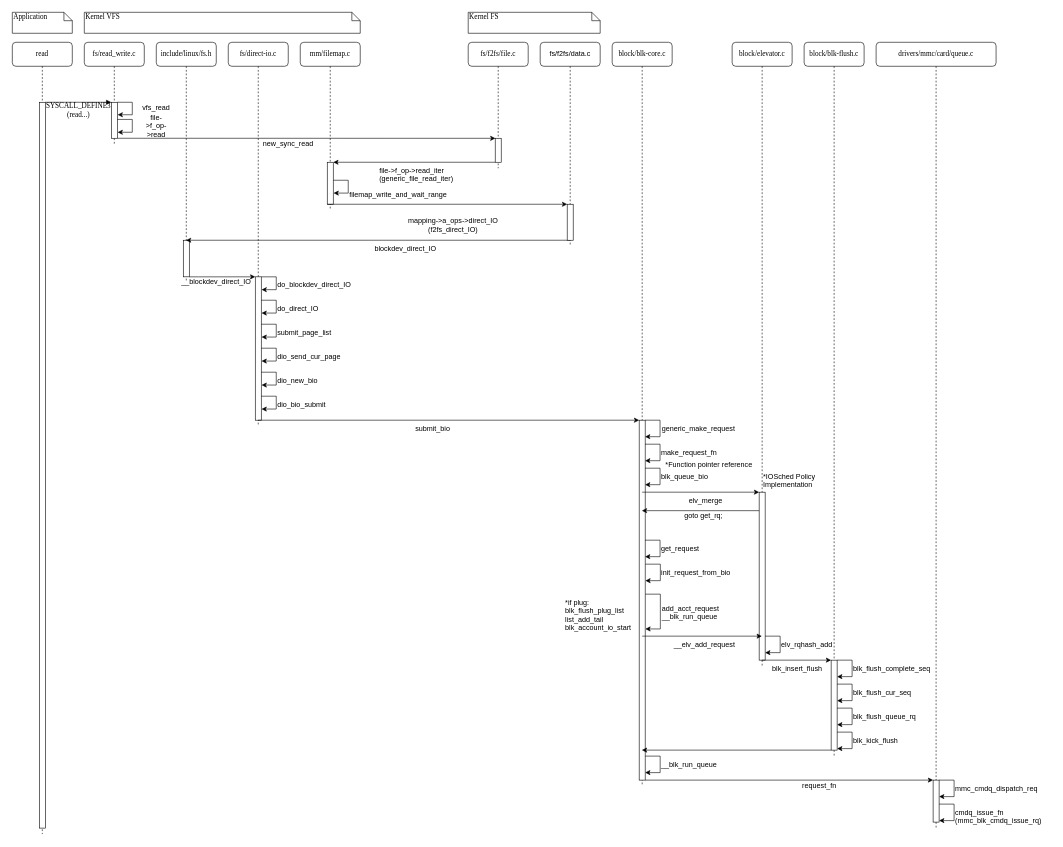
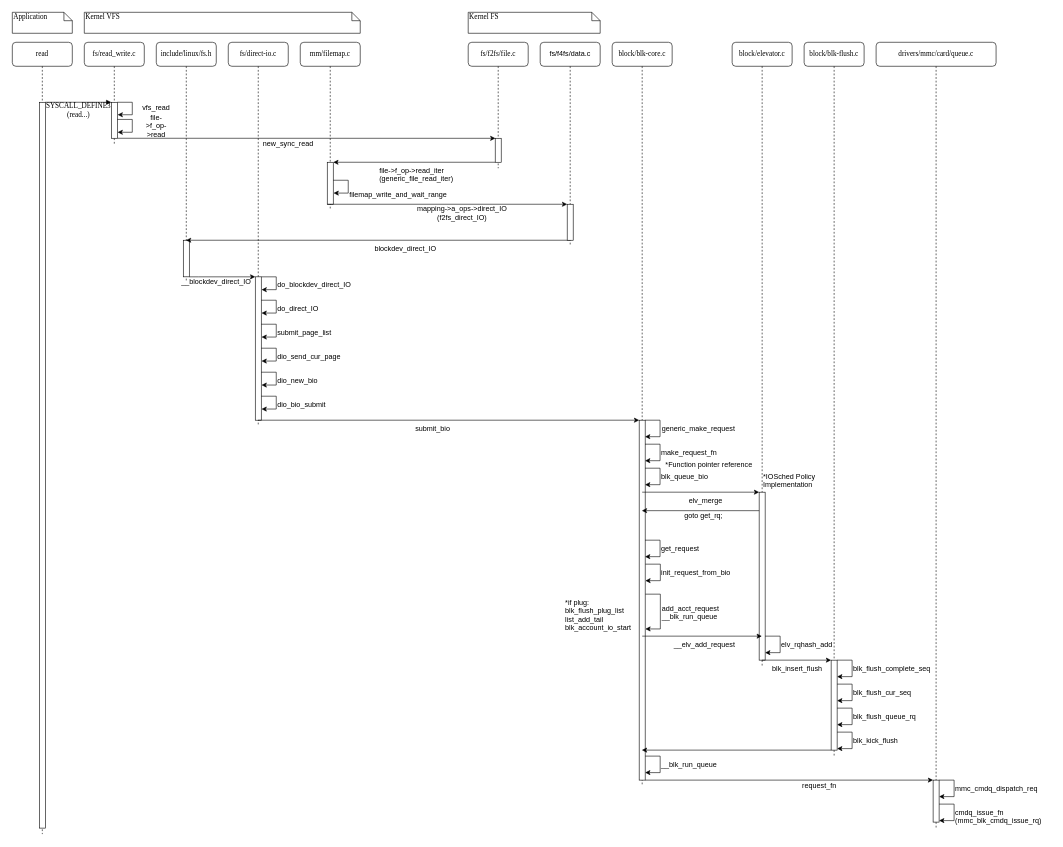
(570, 54) -> (570, 54)
(453, 225) -> (462, 213)
